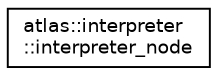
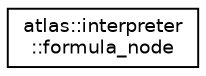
(109, 38) -> (103, 38)
